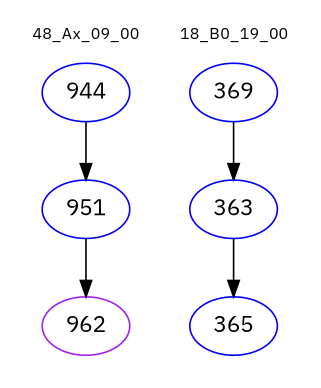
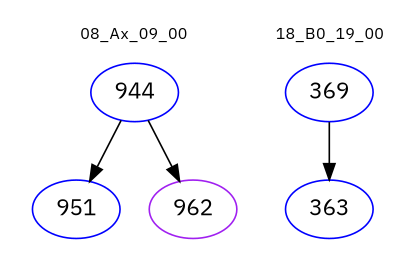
(87, 35) -> (135, 35)
(86, 260) -> (160, 144)
(234, 326) -> none
